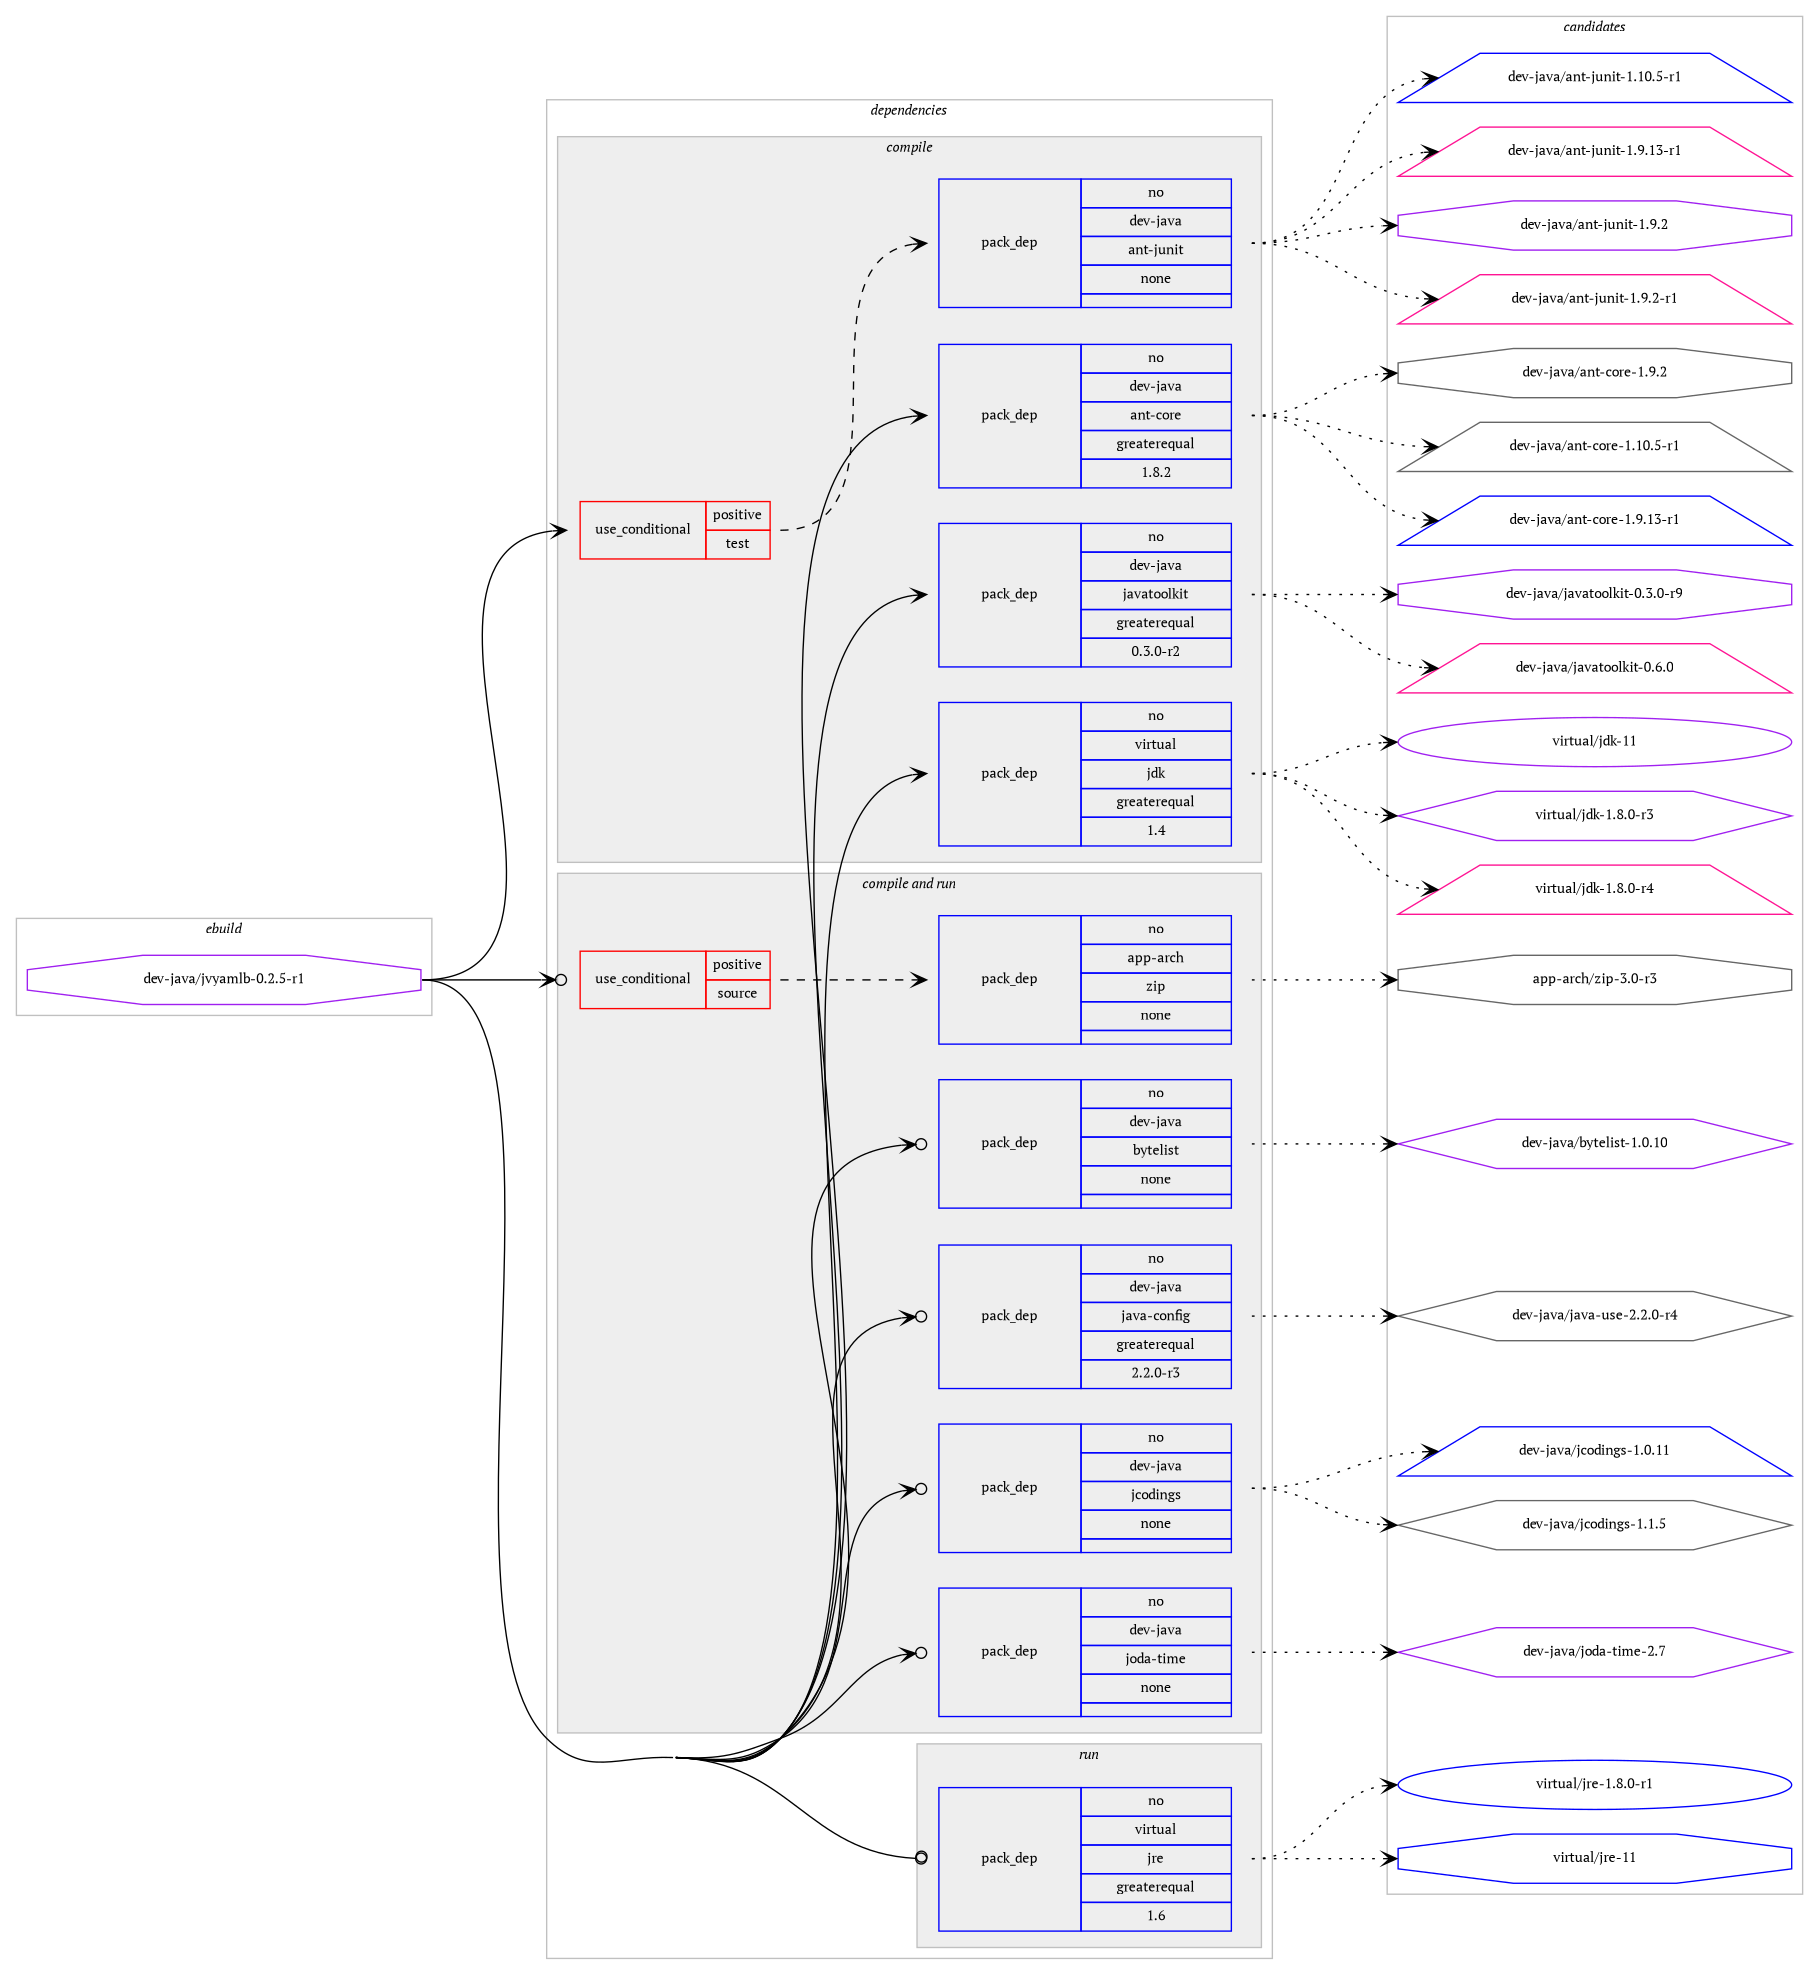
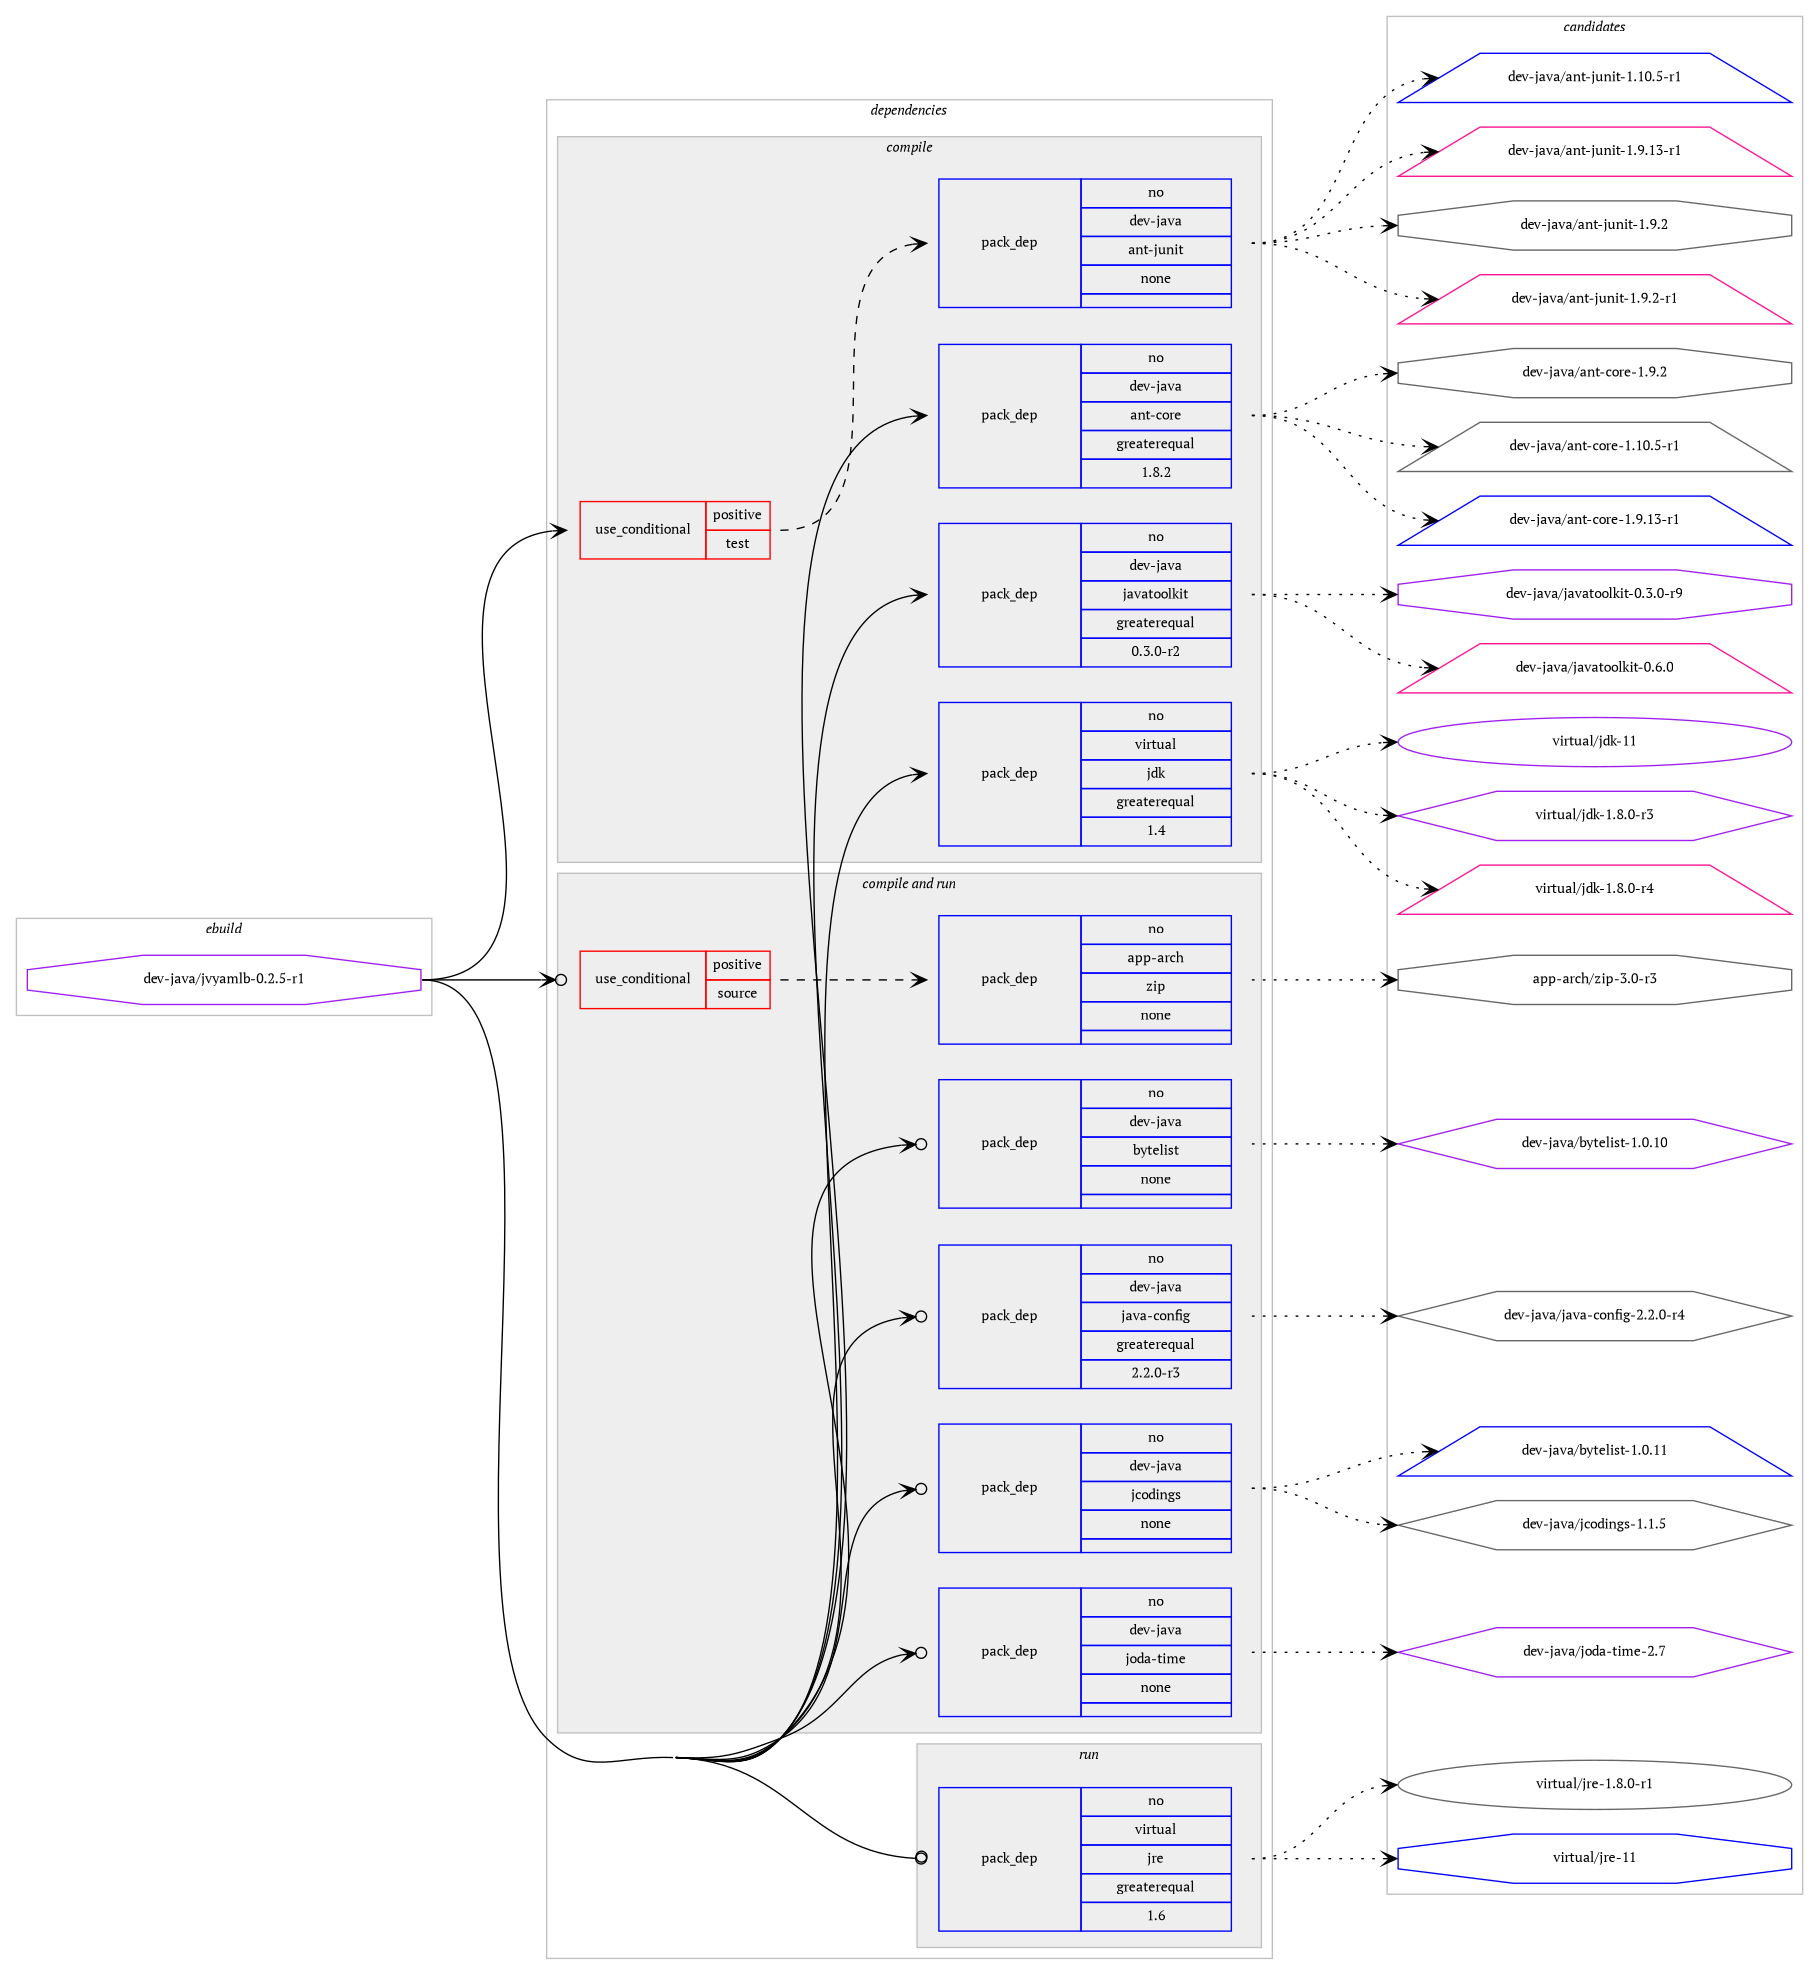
(1595, 226) -> (1595, 226)
(1595, 1316) -> (1595, 1316)
(1595, 1451) -> (1595, 1451)
(1595, 1785) -> (1595, 1785)
